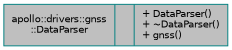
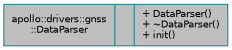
(162, 35) -> (159, 35)
